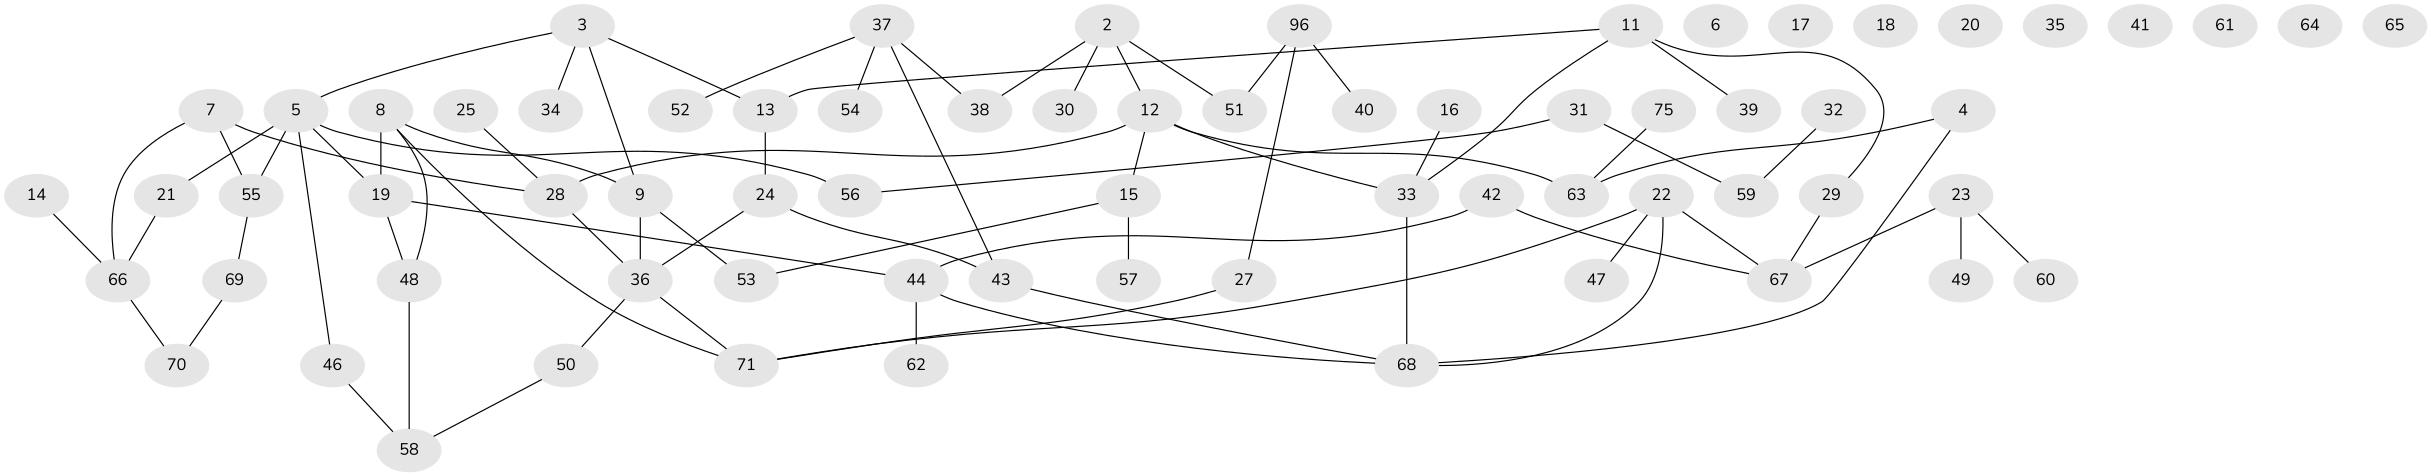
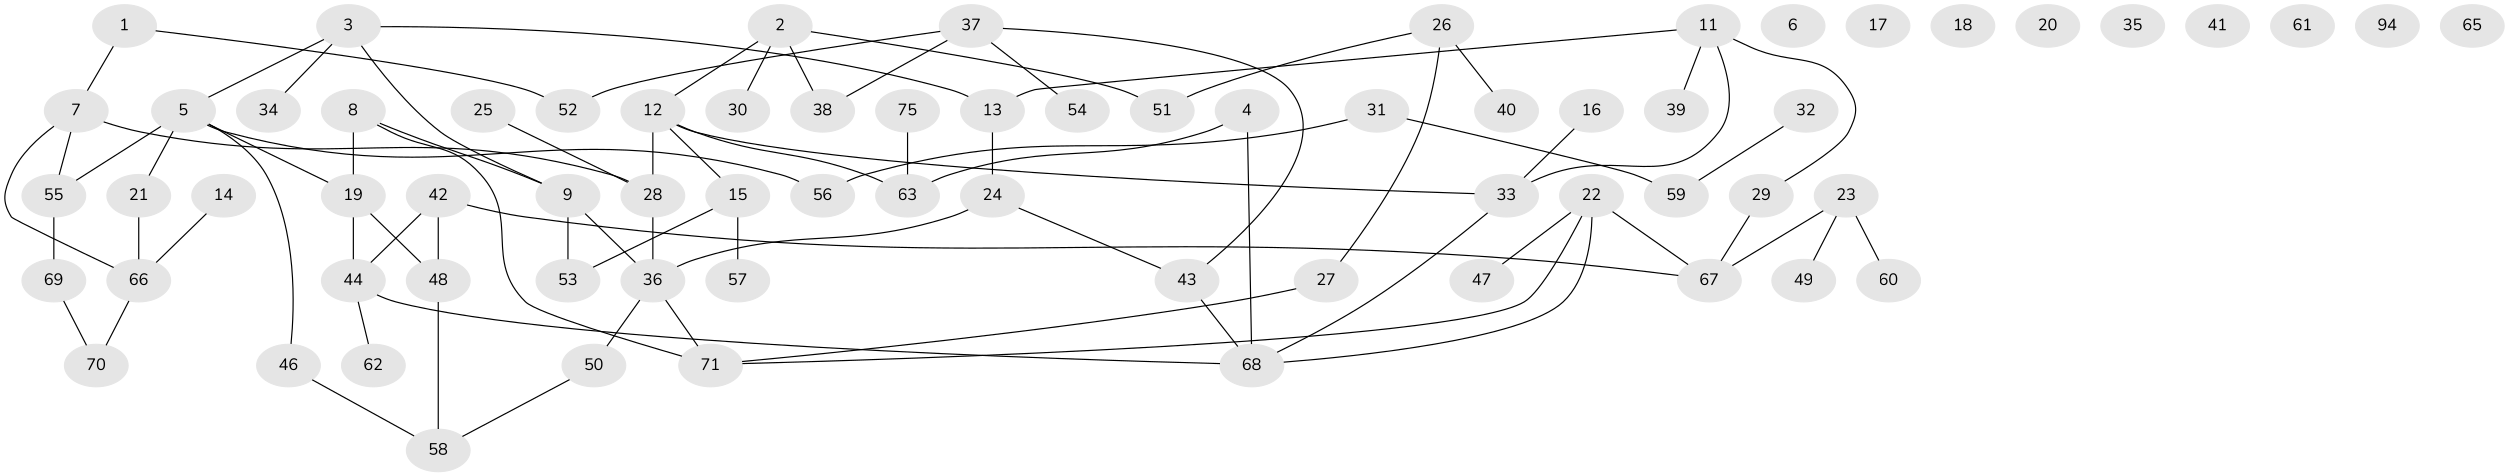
none -> (125, 26)
(1299, 26) -> (1442, 26)
(2310, 26) -> (2387, 26)
(426, 191) -> (438, 238)
